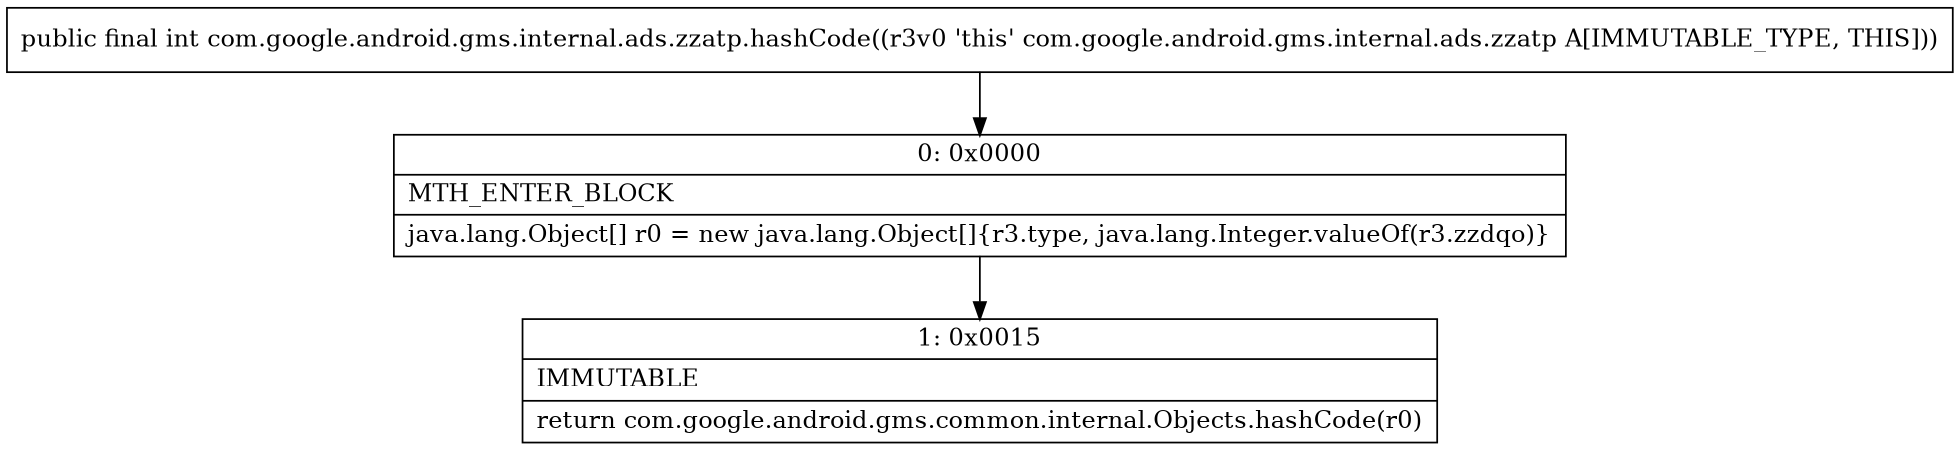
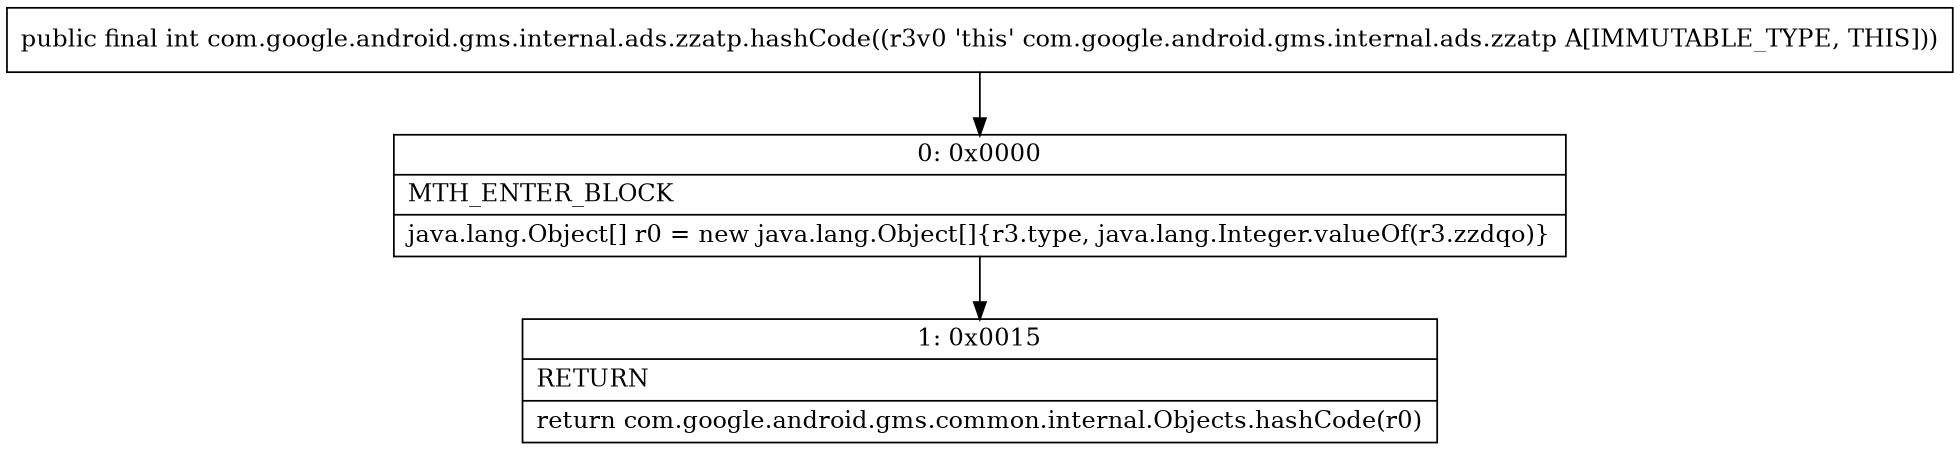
(618, 379) -> (593, 379)
